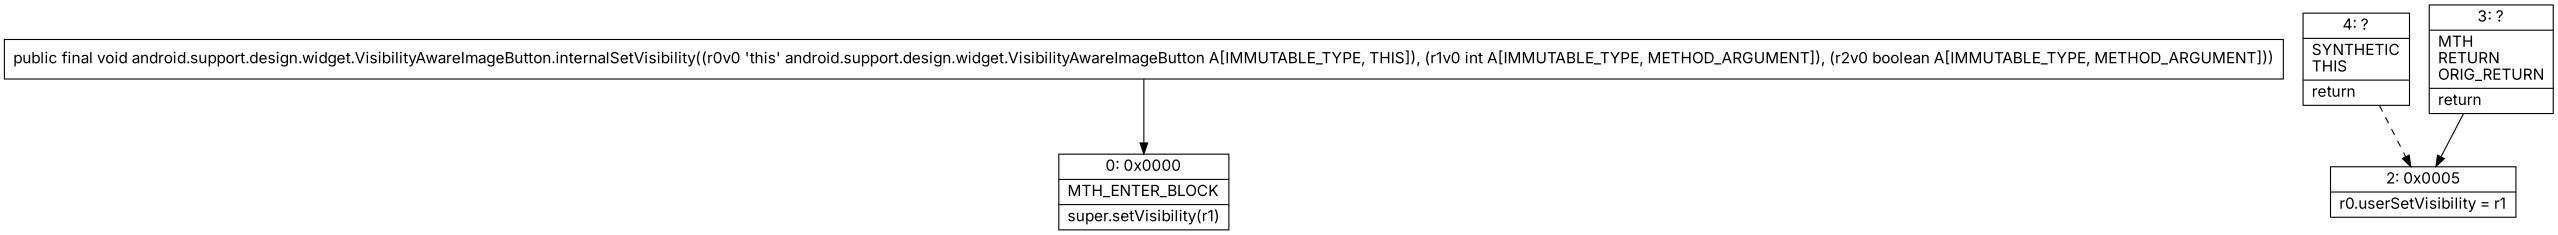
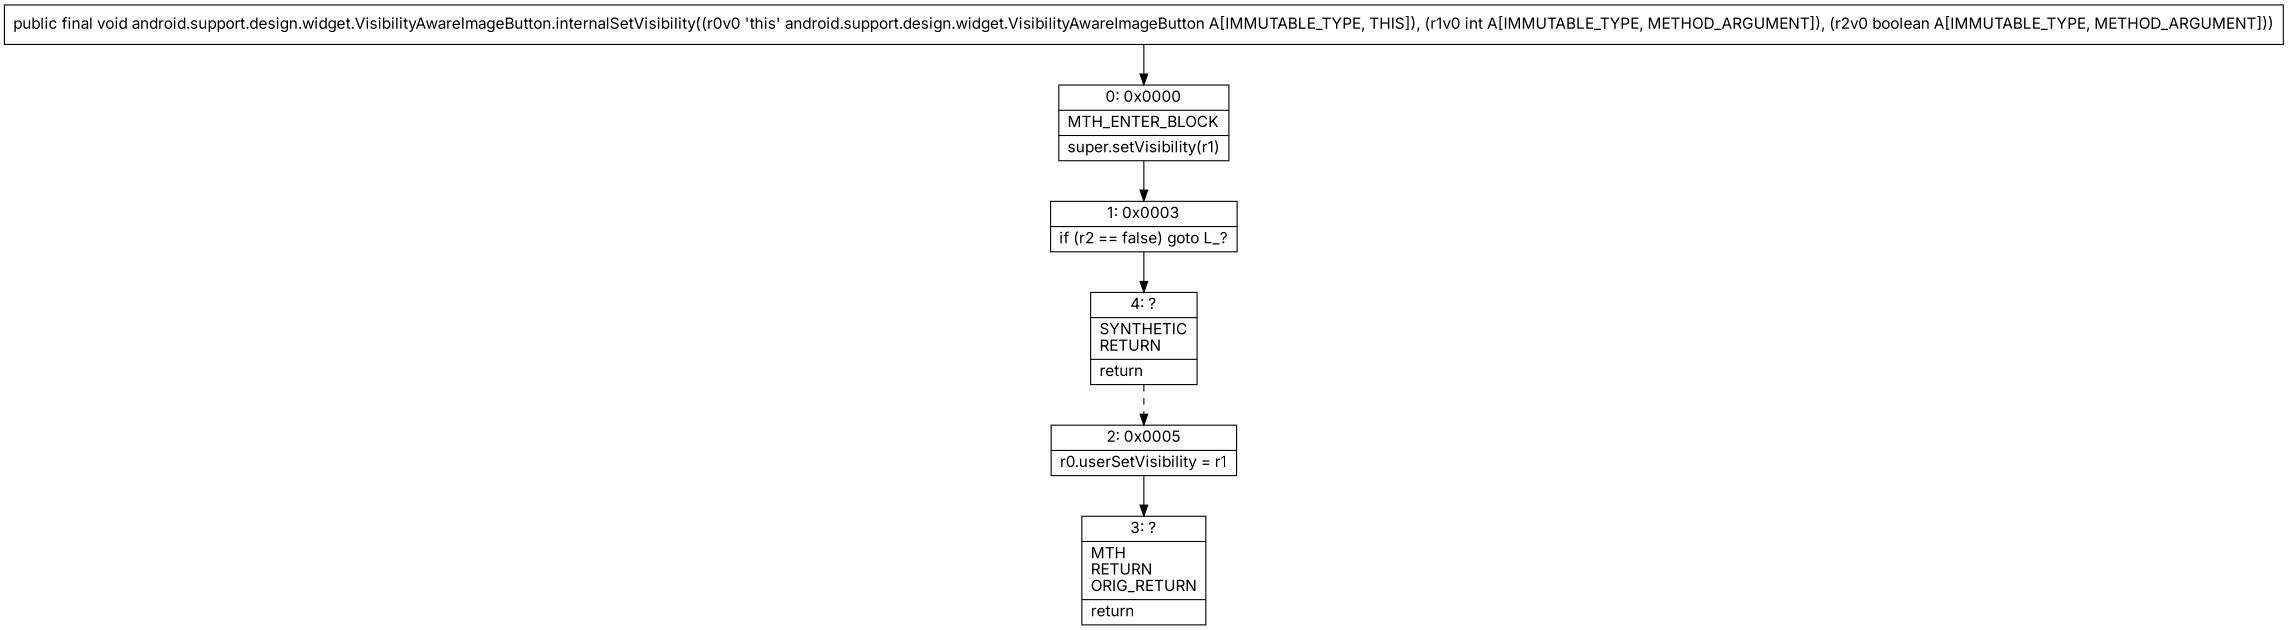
(2330, 67) -> (1131, 346)
(2452, 135) -> (1144, 490)
none -> (1144, 227)
